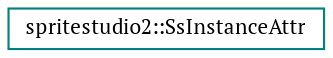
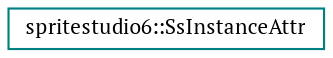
(166, 29) -> (166, 29)
